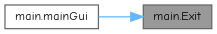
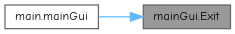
(178, 17) -> (187, 17)
